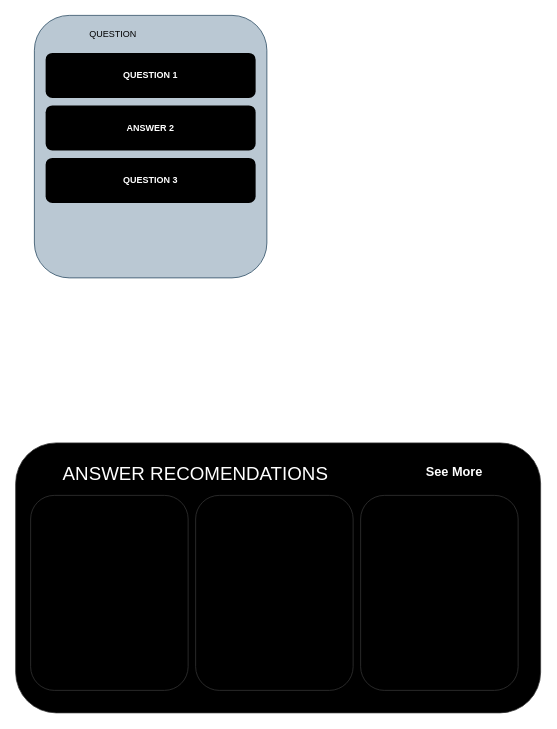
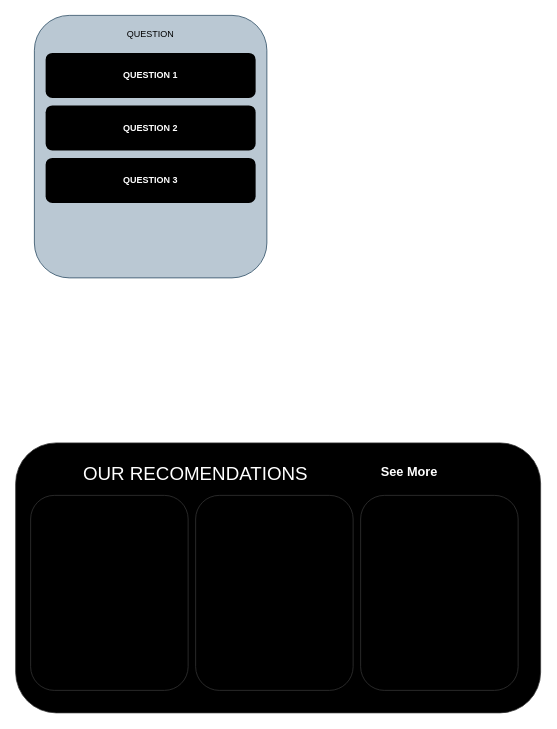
(113, 34) -> (150, 34)
(150, 128) -> (150, 128)
(195, 473) -> (195, 473)
(454, 473) -> (409, 473)
